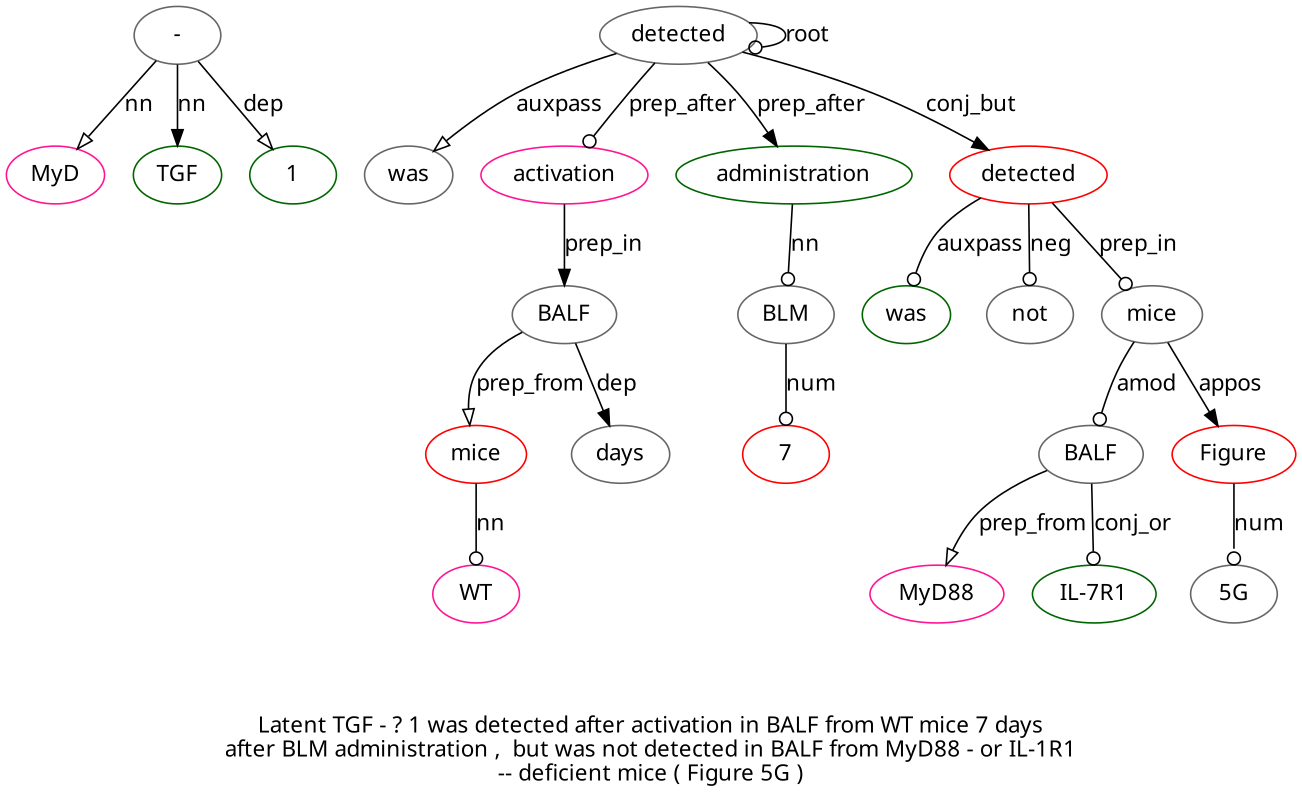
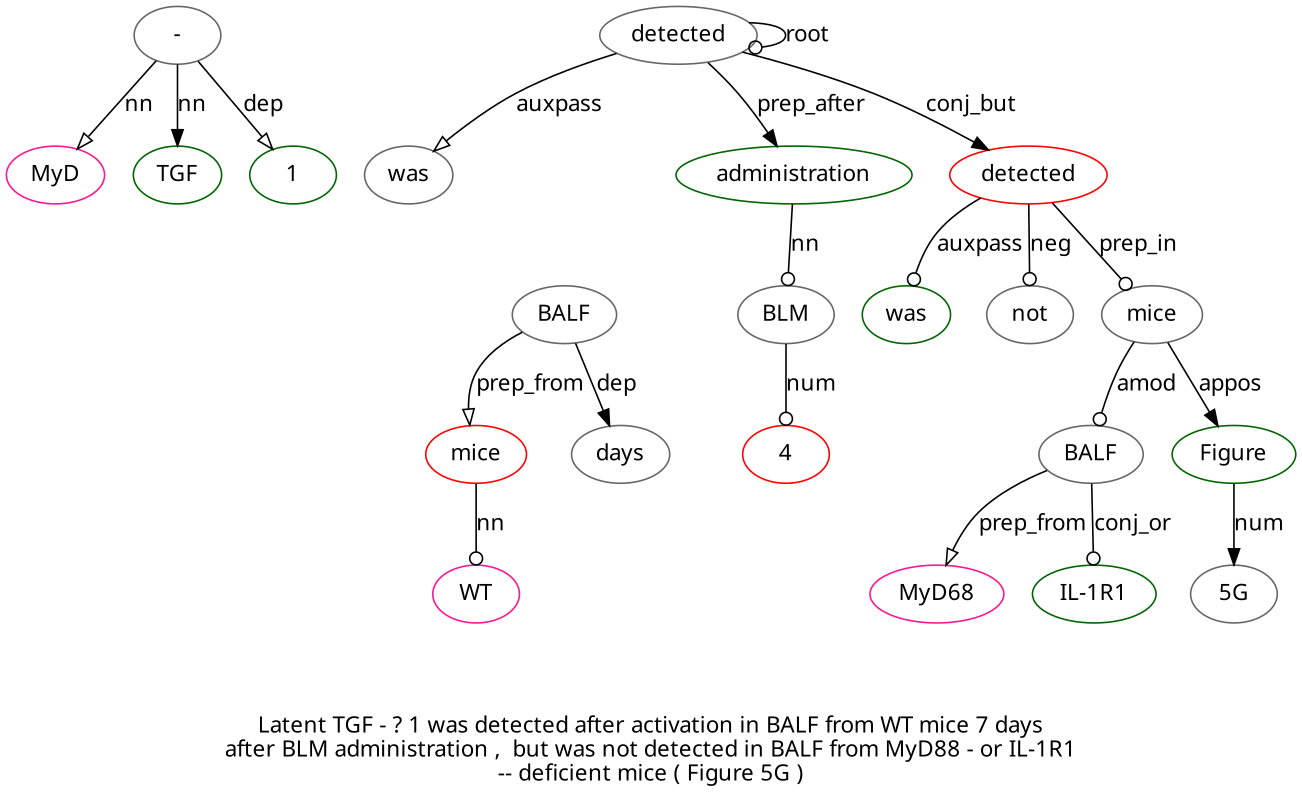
(564, 175) -> none
(786, 454) -> (786, 454)
(1234, 454) -> (1234, 454)
(1234, 516) -> (1234, 516)
(937, 594) -> (937, 594)
(1094, 594) -> (1094, 594)
